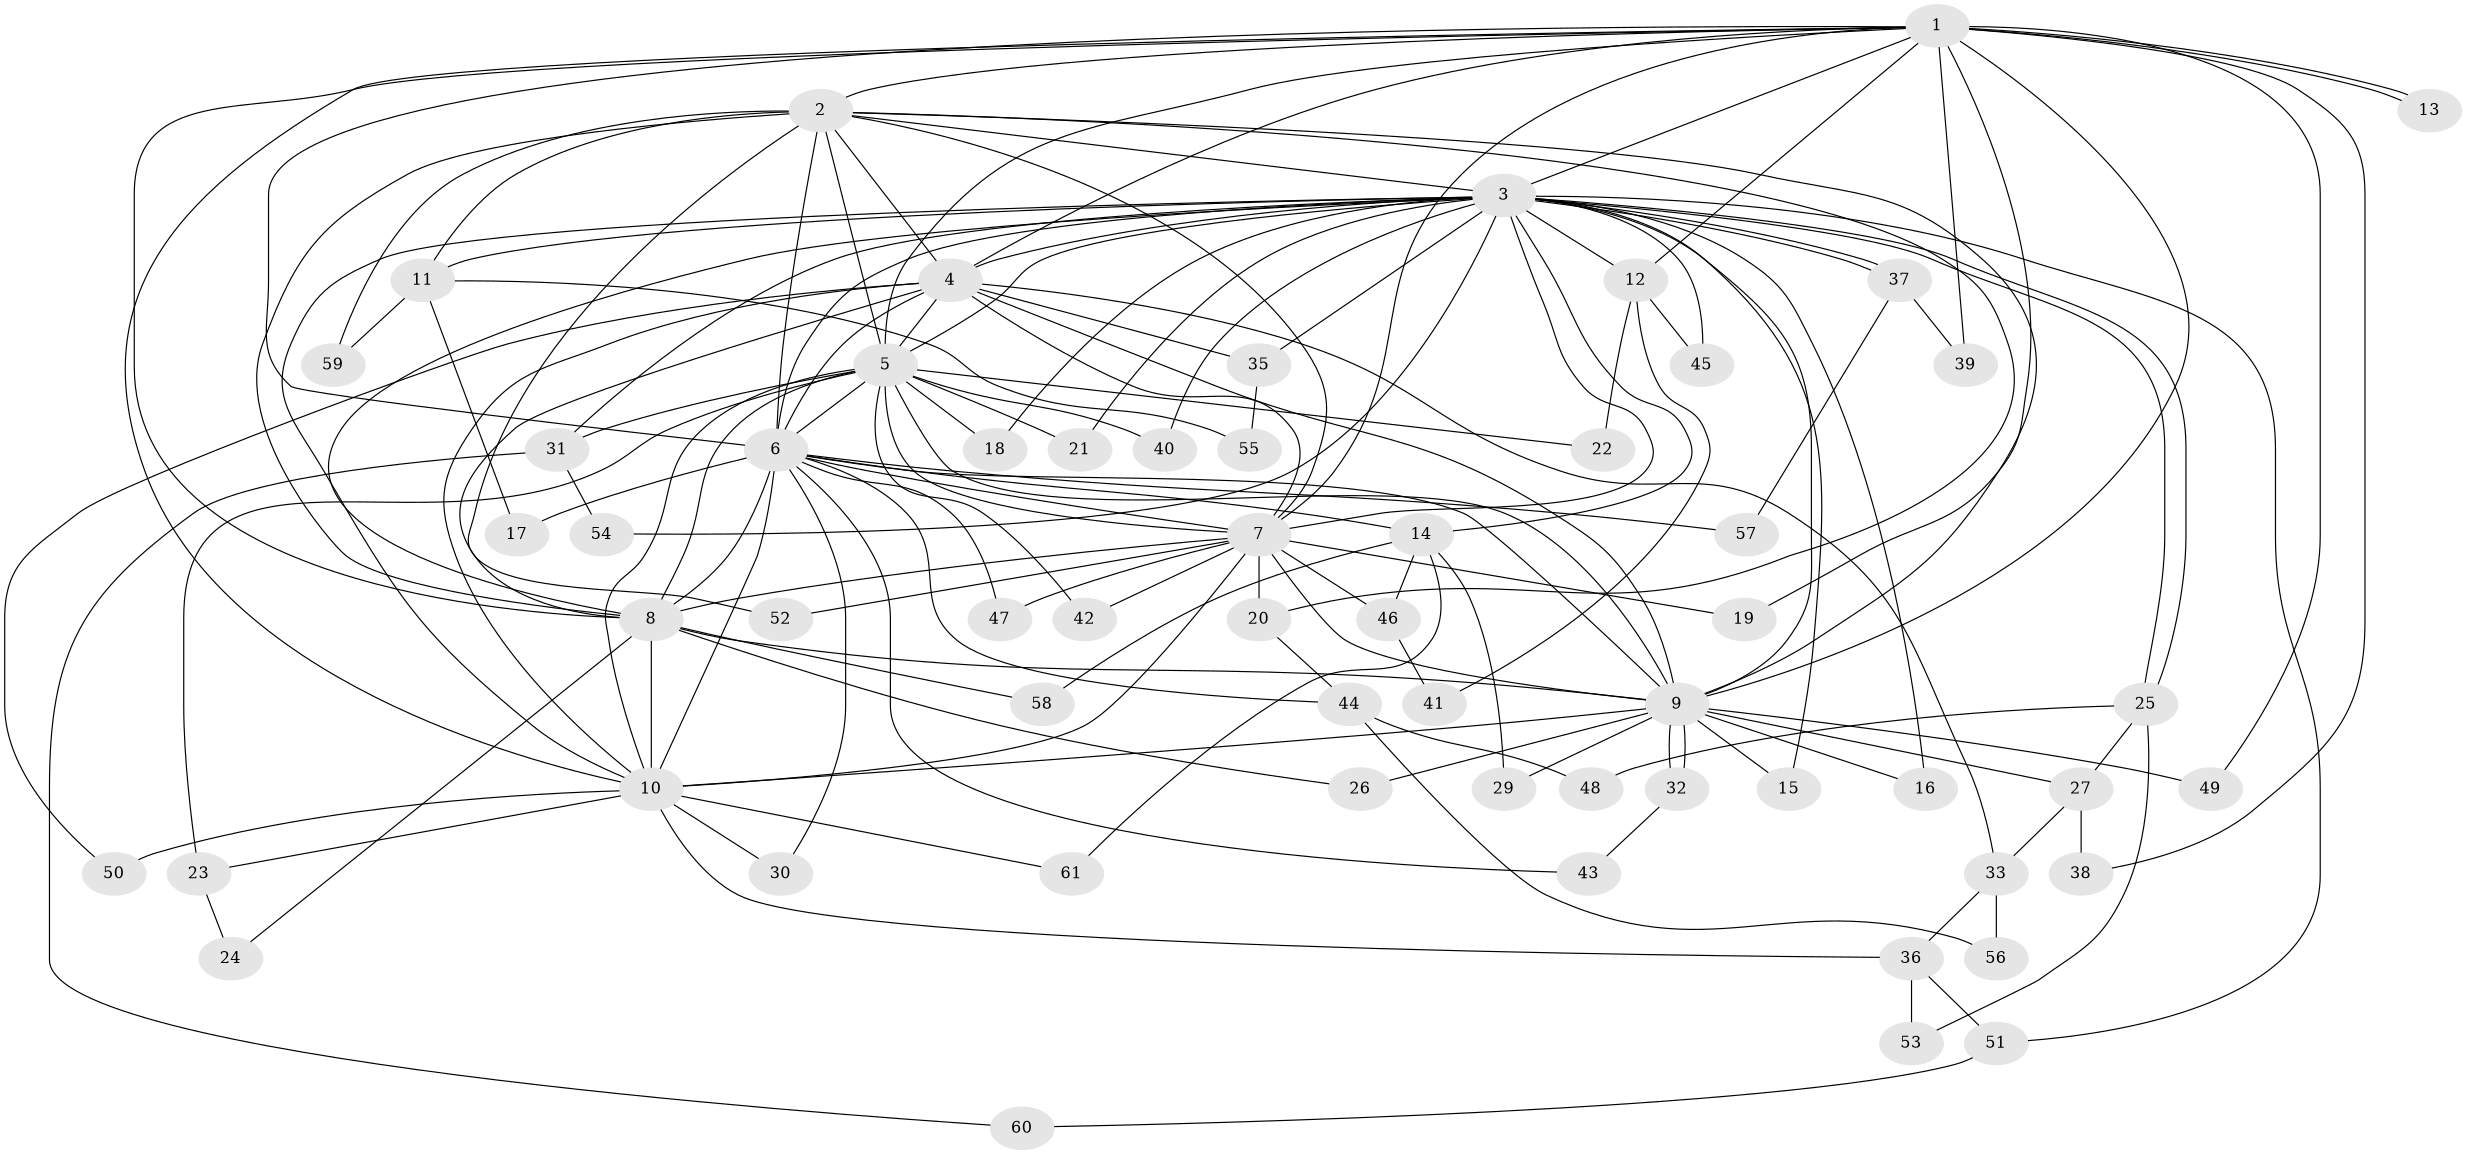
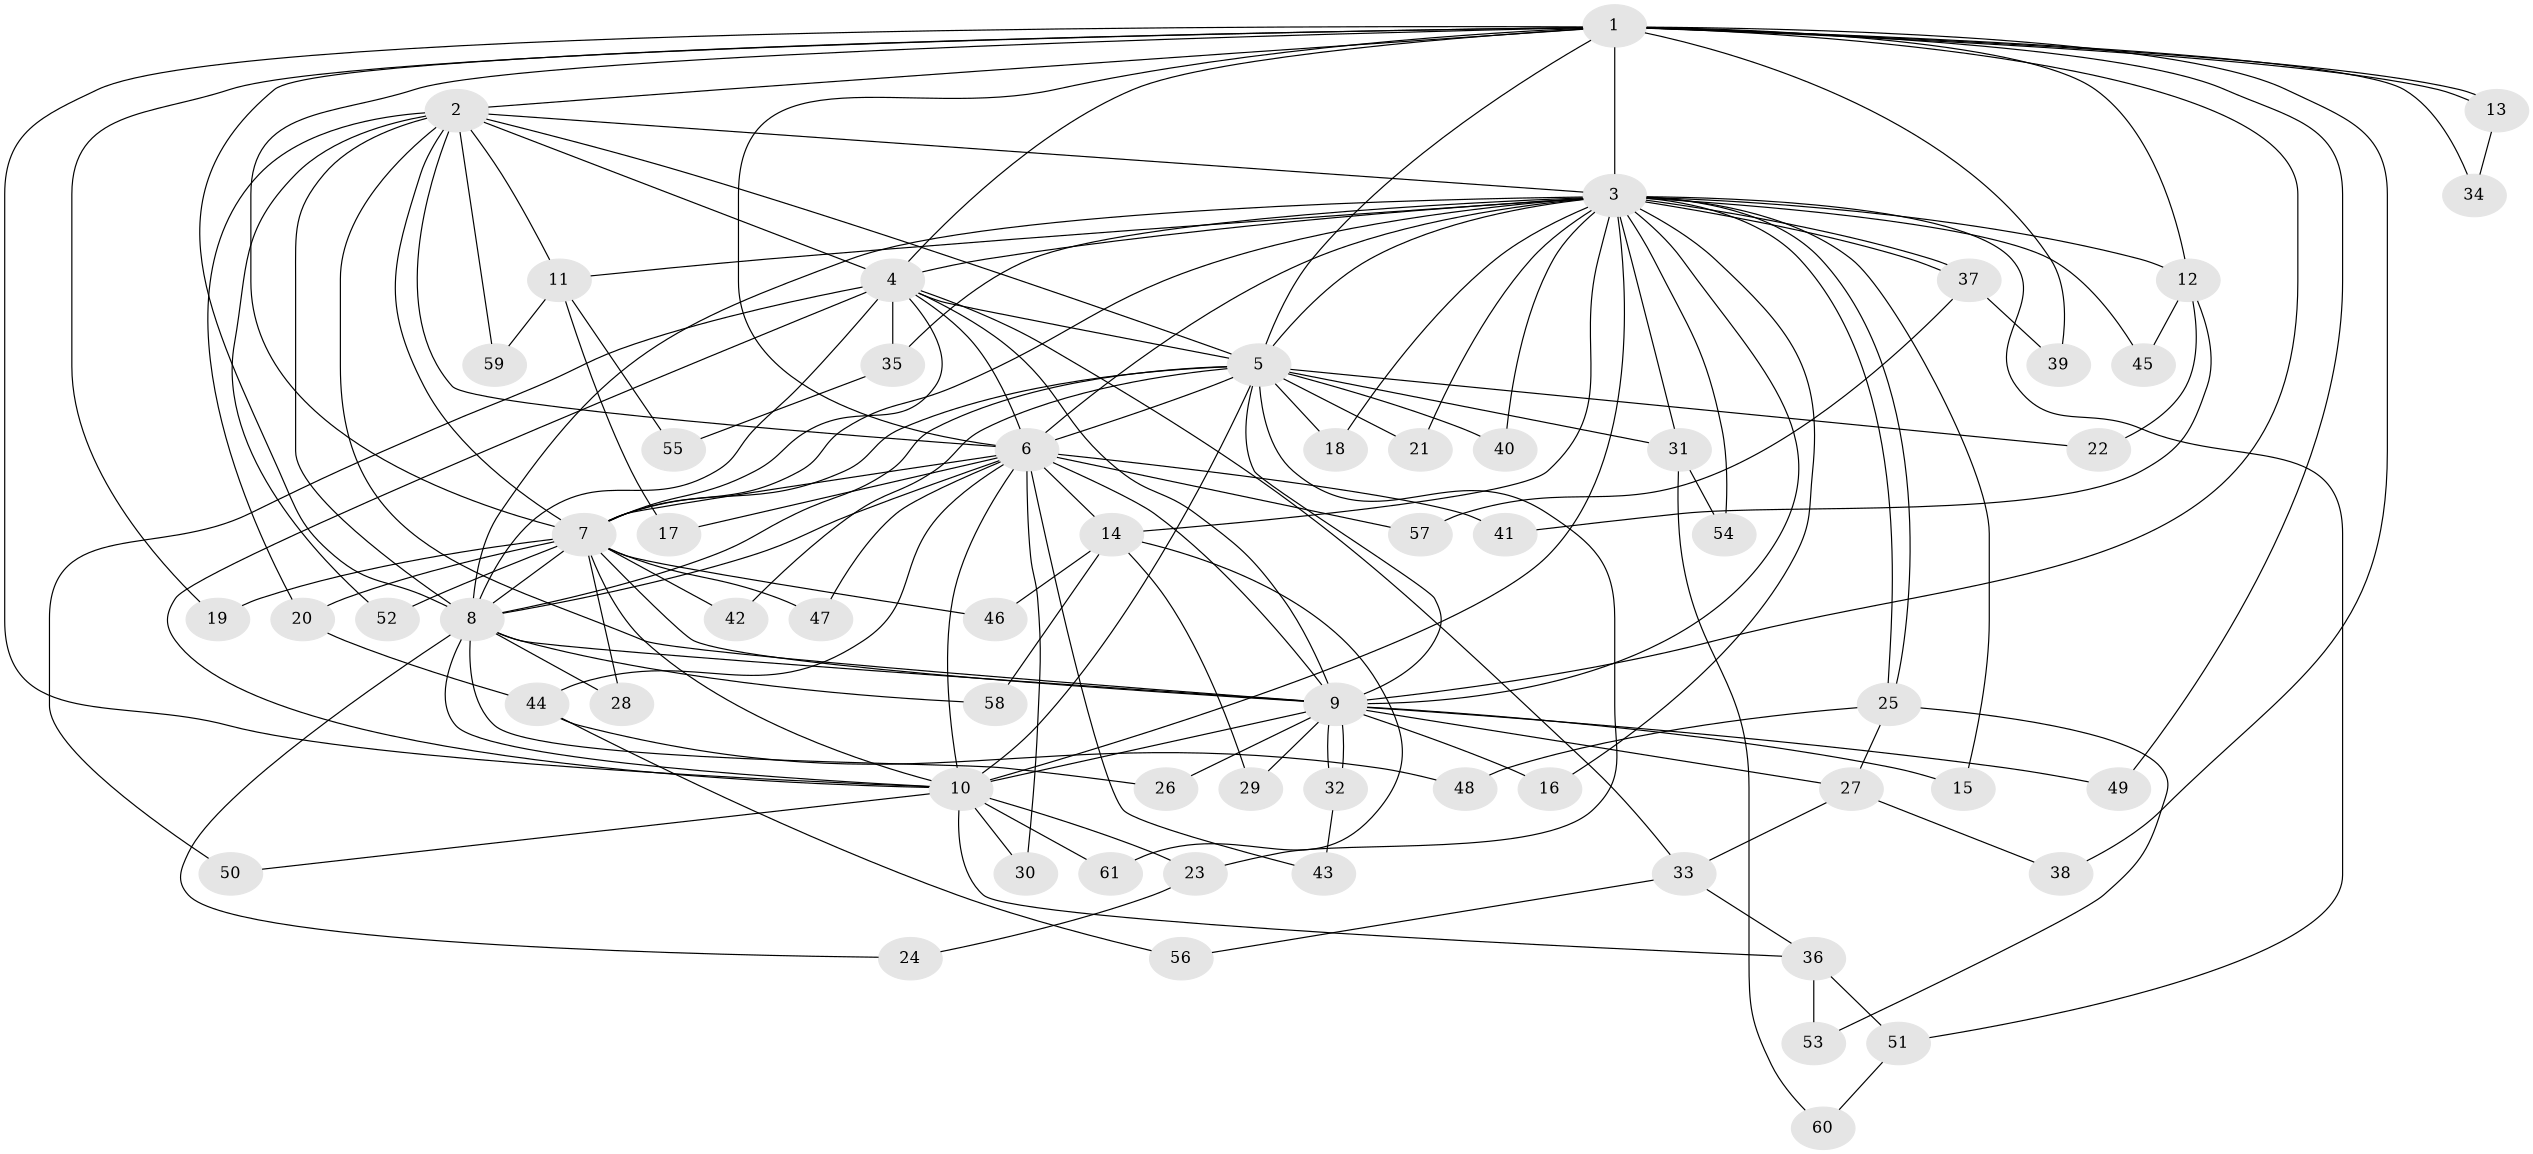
none -> (2475, 196)
(1407, 653) -> (1282, 481)
none -> (622, 704)
